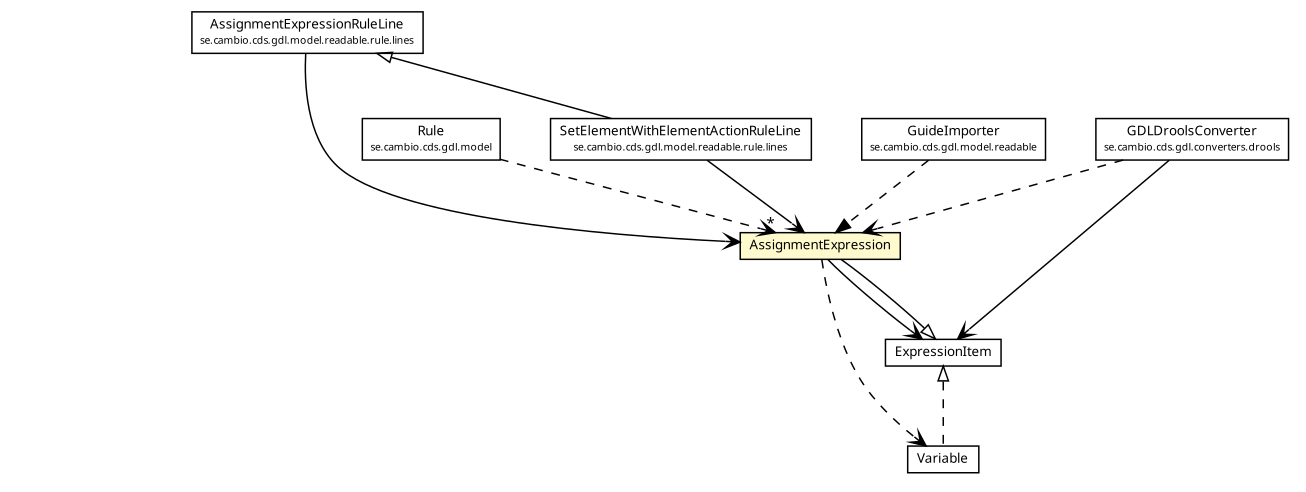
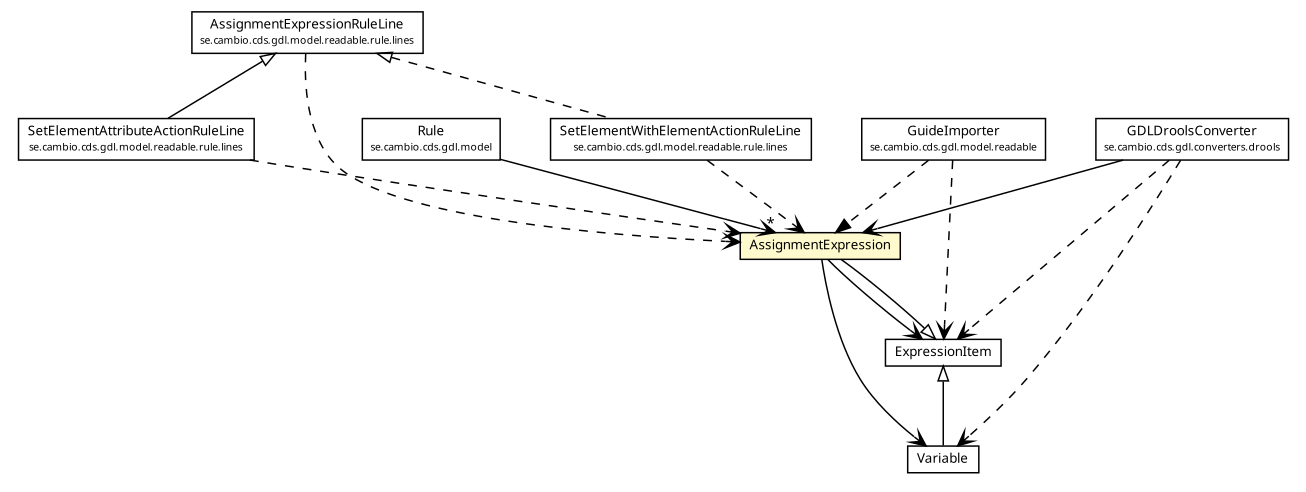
(501, 88) -> (501, 88)
none -> (136, 139)
(749, 192) -> (749, 192)
(630, 194) -> (630, 194)
(1000, 194) -> (1000, 194)
(467, 214) -> (467, 214)
none -> (949, 242)
(1069, 245) -> (1069, 245)
none -> (1084, 306)
(849, 358) -> (849, 358)
(943, 414) -> (943, 414)
